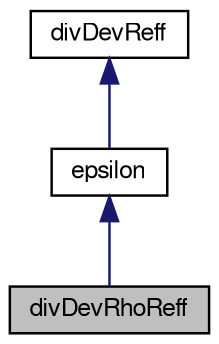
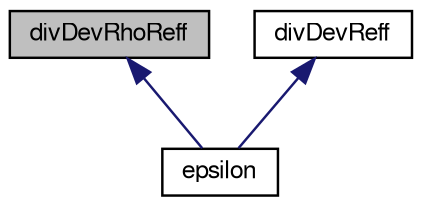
(109, 254) -> (173, 113)
